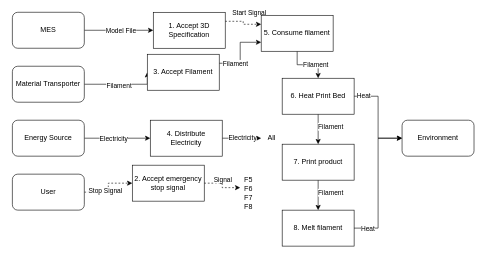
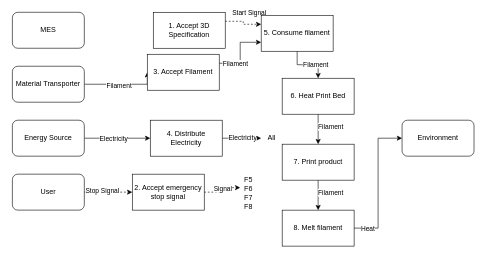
(120, 30) -> none
(367, 96) -> none
(168, 183) -> (168, 192)
